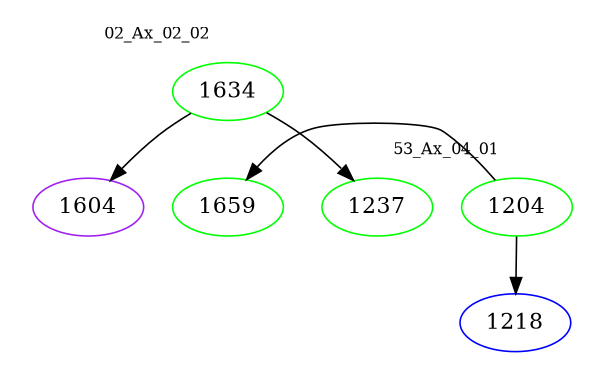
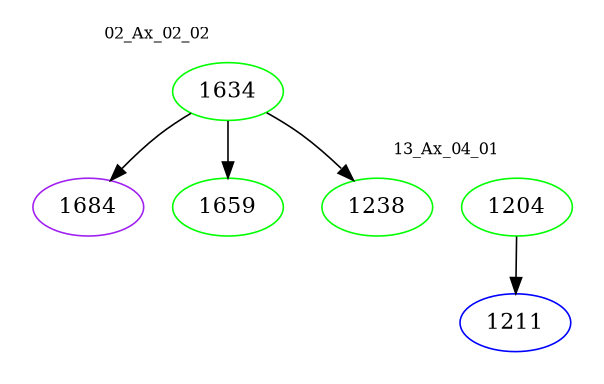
(380, 123) -> (228, 141)
(446, 150) -> (446, 150)
(88, 207) -> (88, 207)
(377, 207) -> (377, 207)
(515, 323) -> (515, 323)
